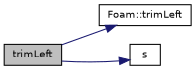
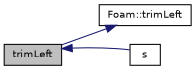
(90, 62) -> (101, 48)
